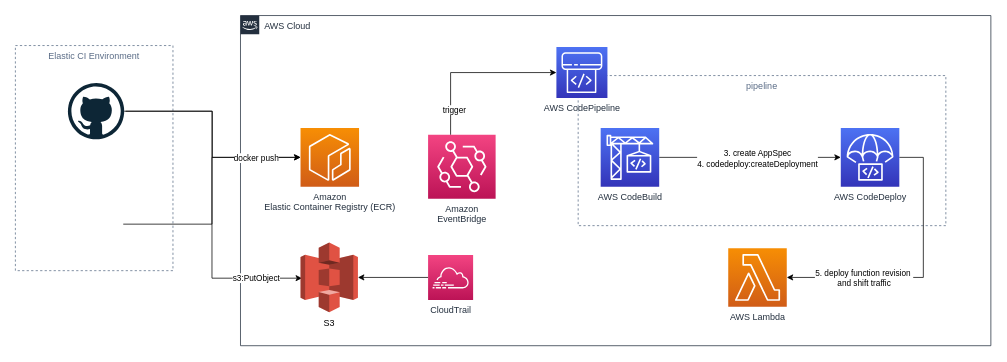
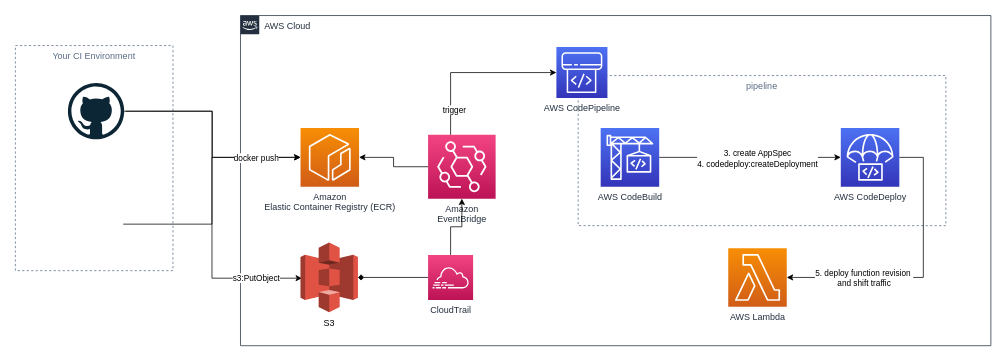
(94, 56) -> (94, 56)
none -> (393, 164)
none -> (450, 235)
(364, 277) -> (365, 277)
